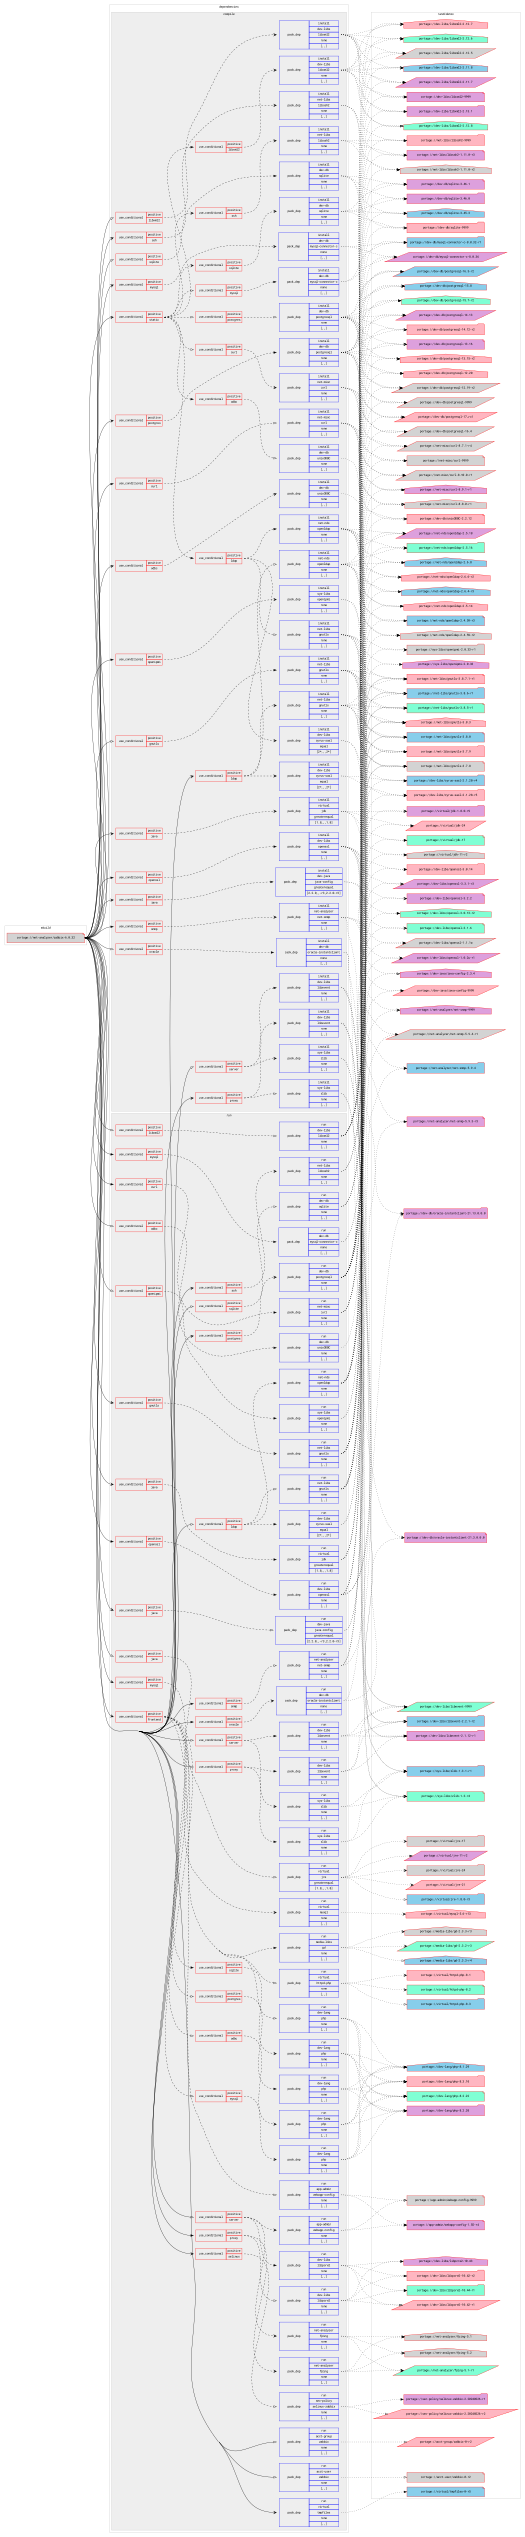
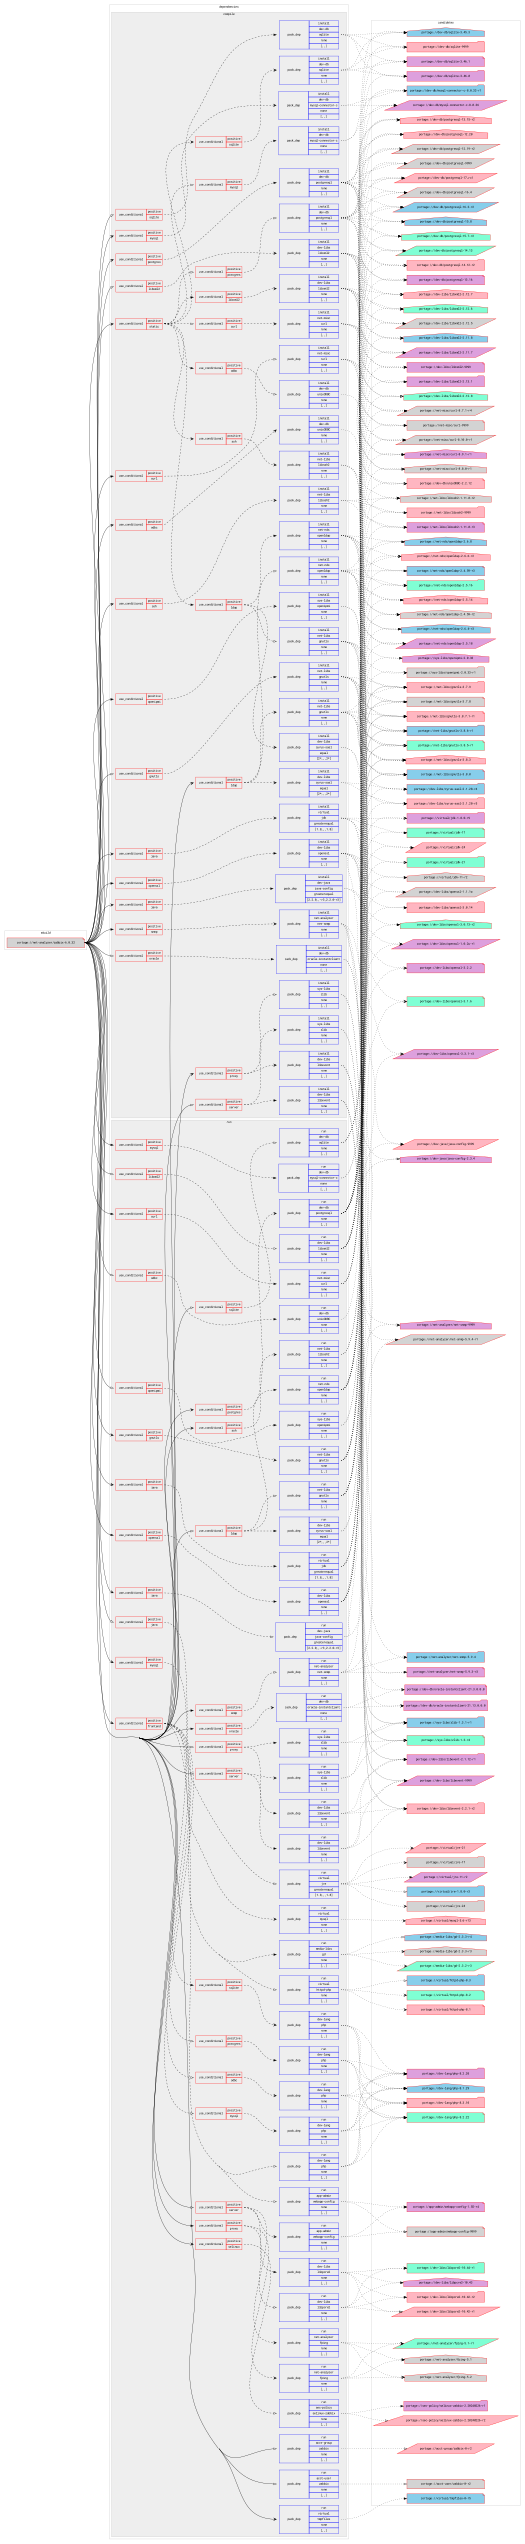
(446, 315) -> (446, 251)
none -> (446, 862)
(446, 1707) -> (446, 1781)
(446, 1721) -> (446, 1809)
